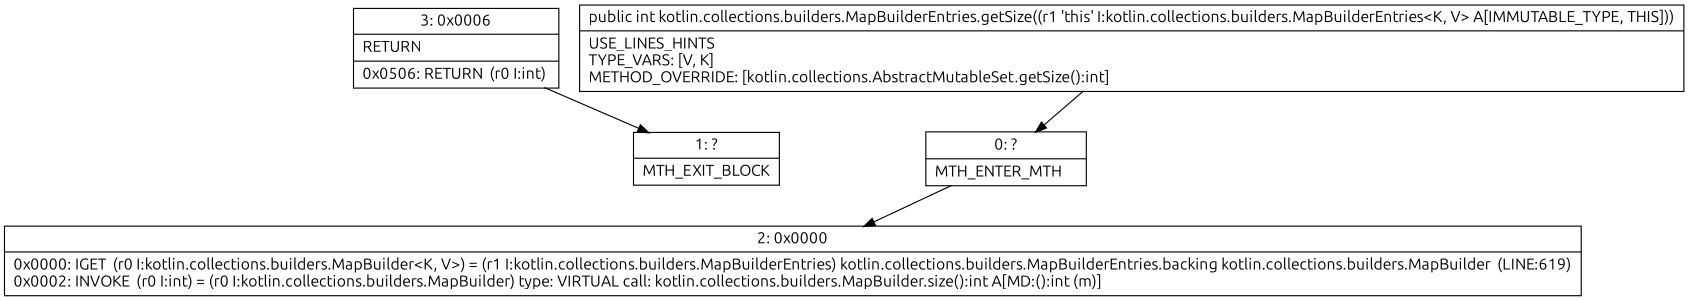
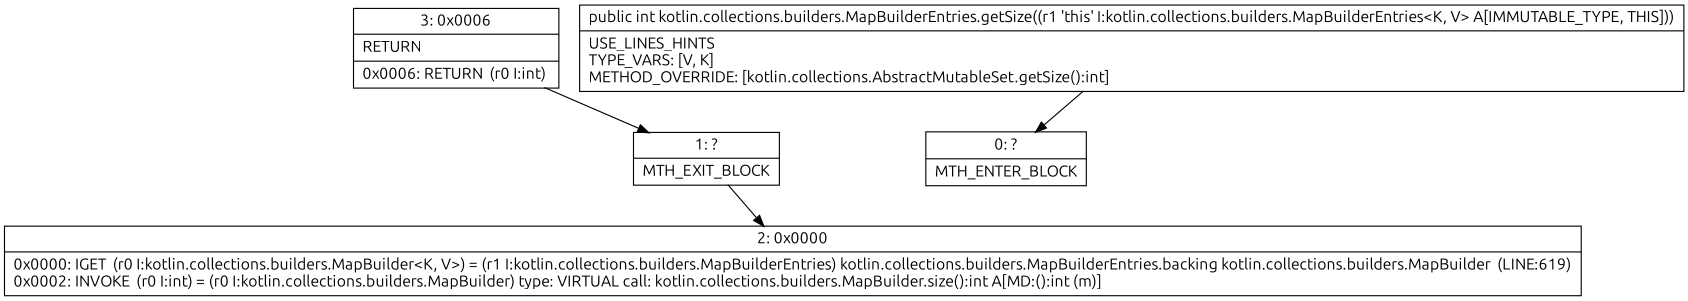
(456, 74) -> (456, 74)
(999, 172) -> (1006, 172)
(913, 204) -> (742, 201)
